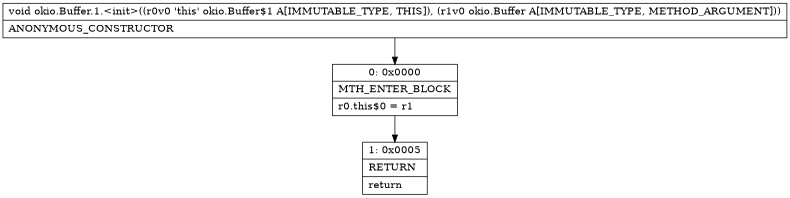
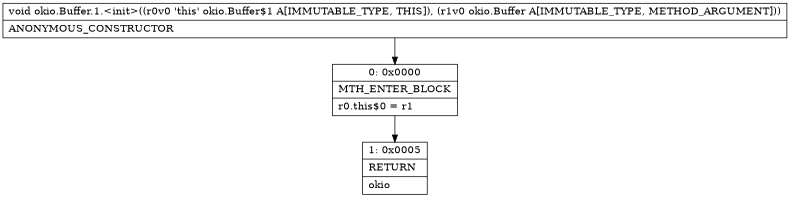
(385, 185) -> (379, 185)
